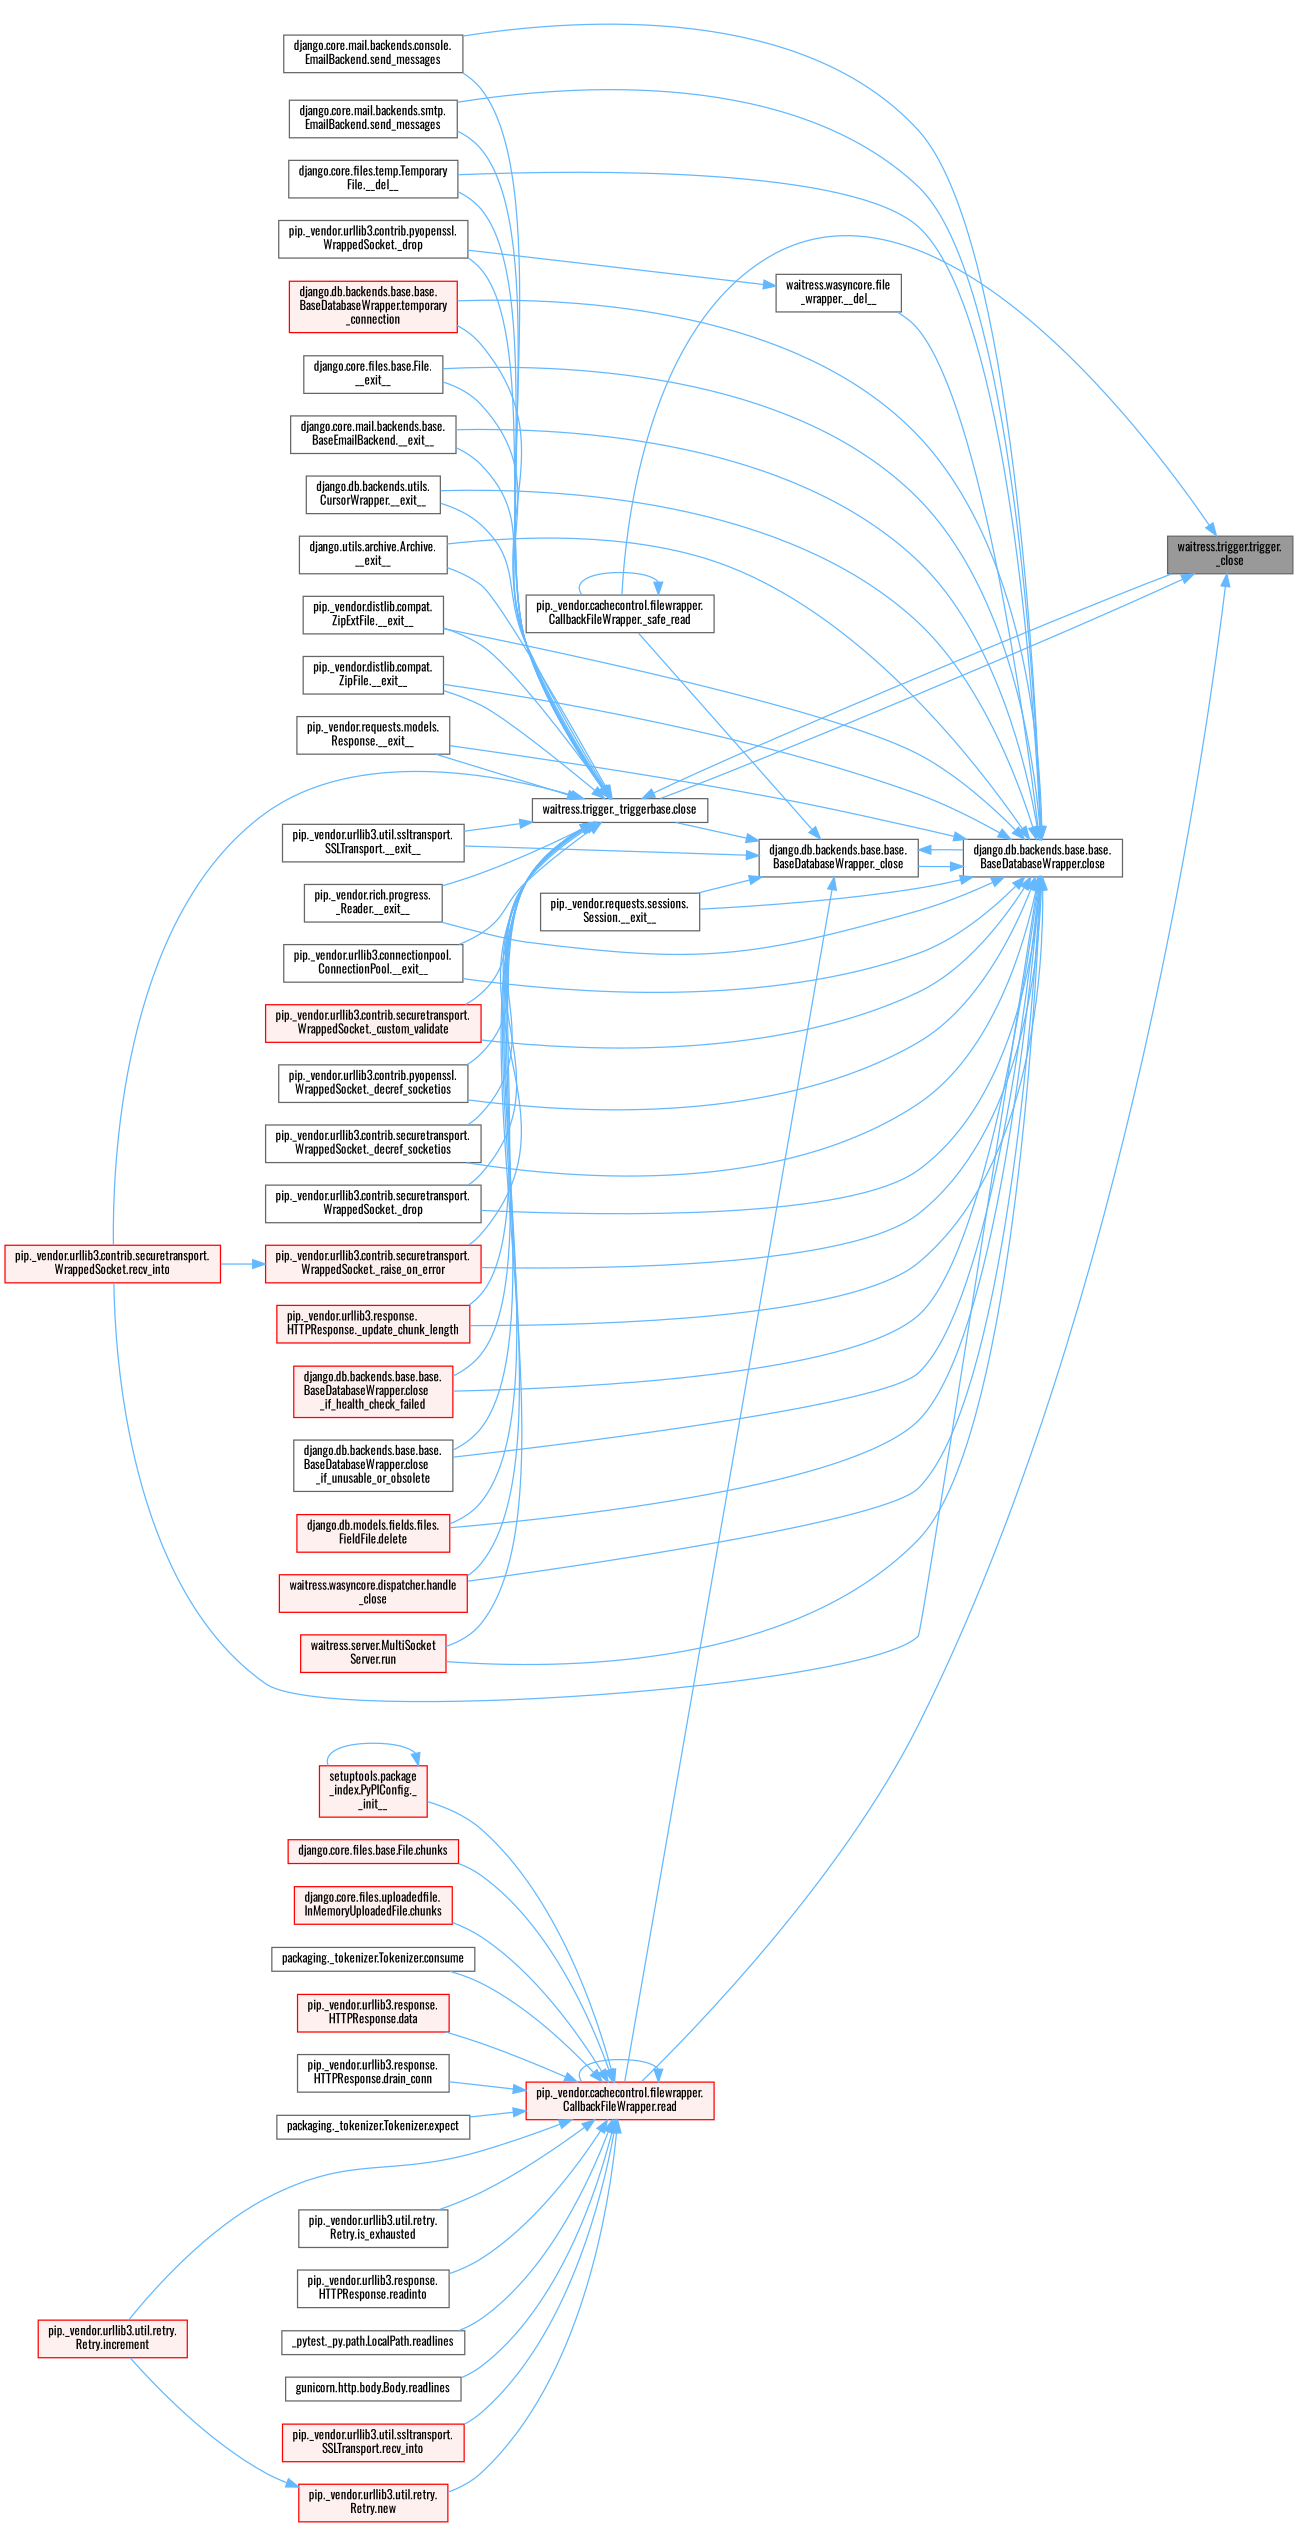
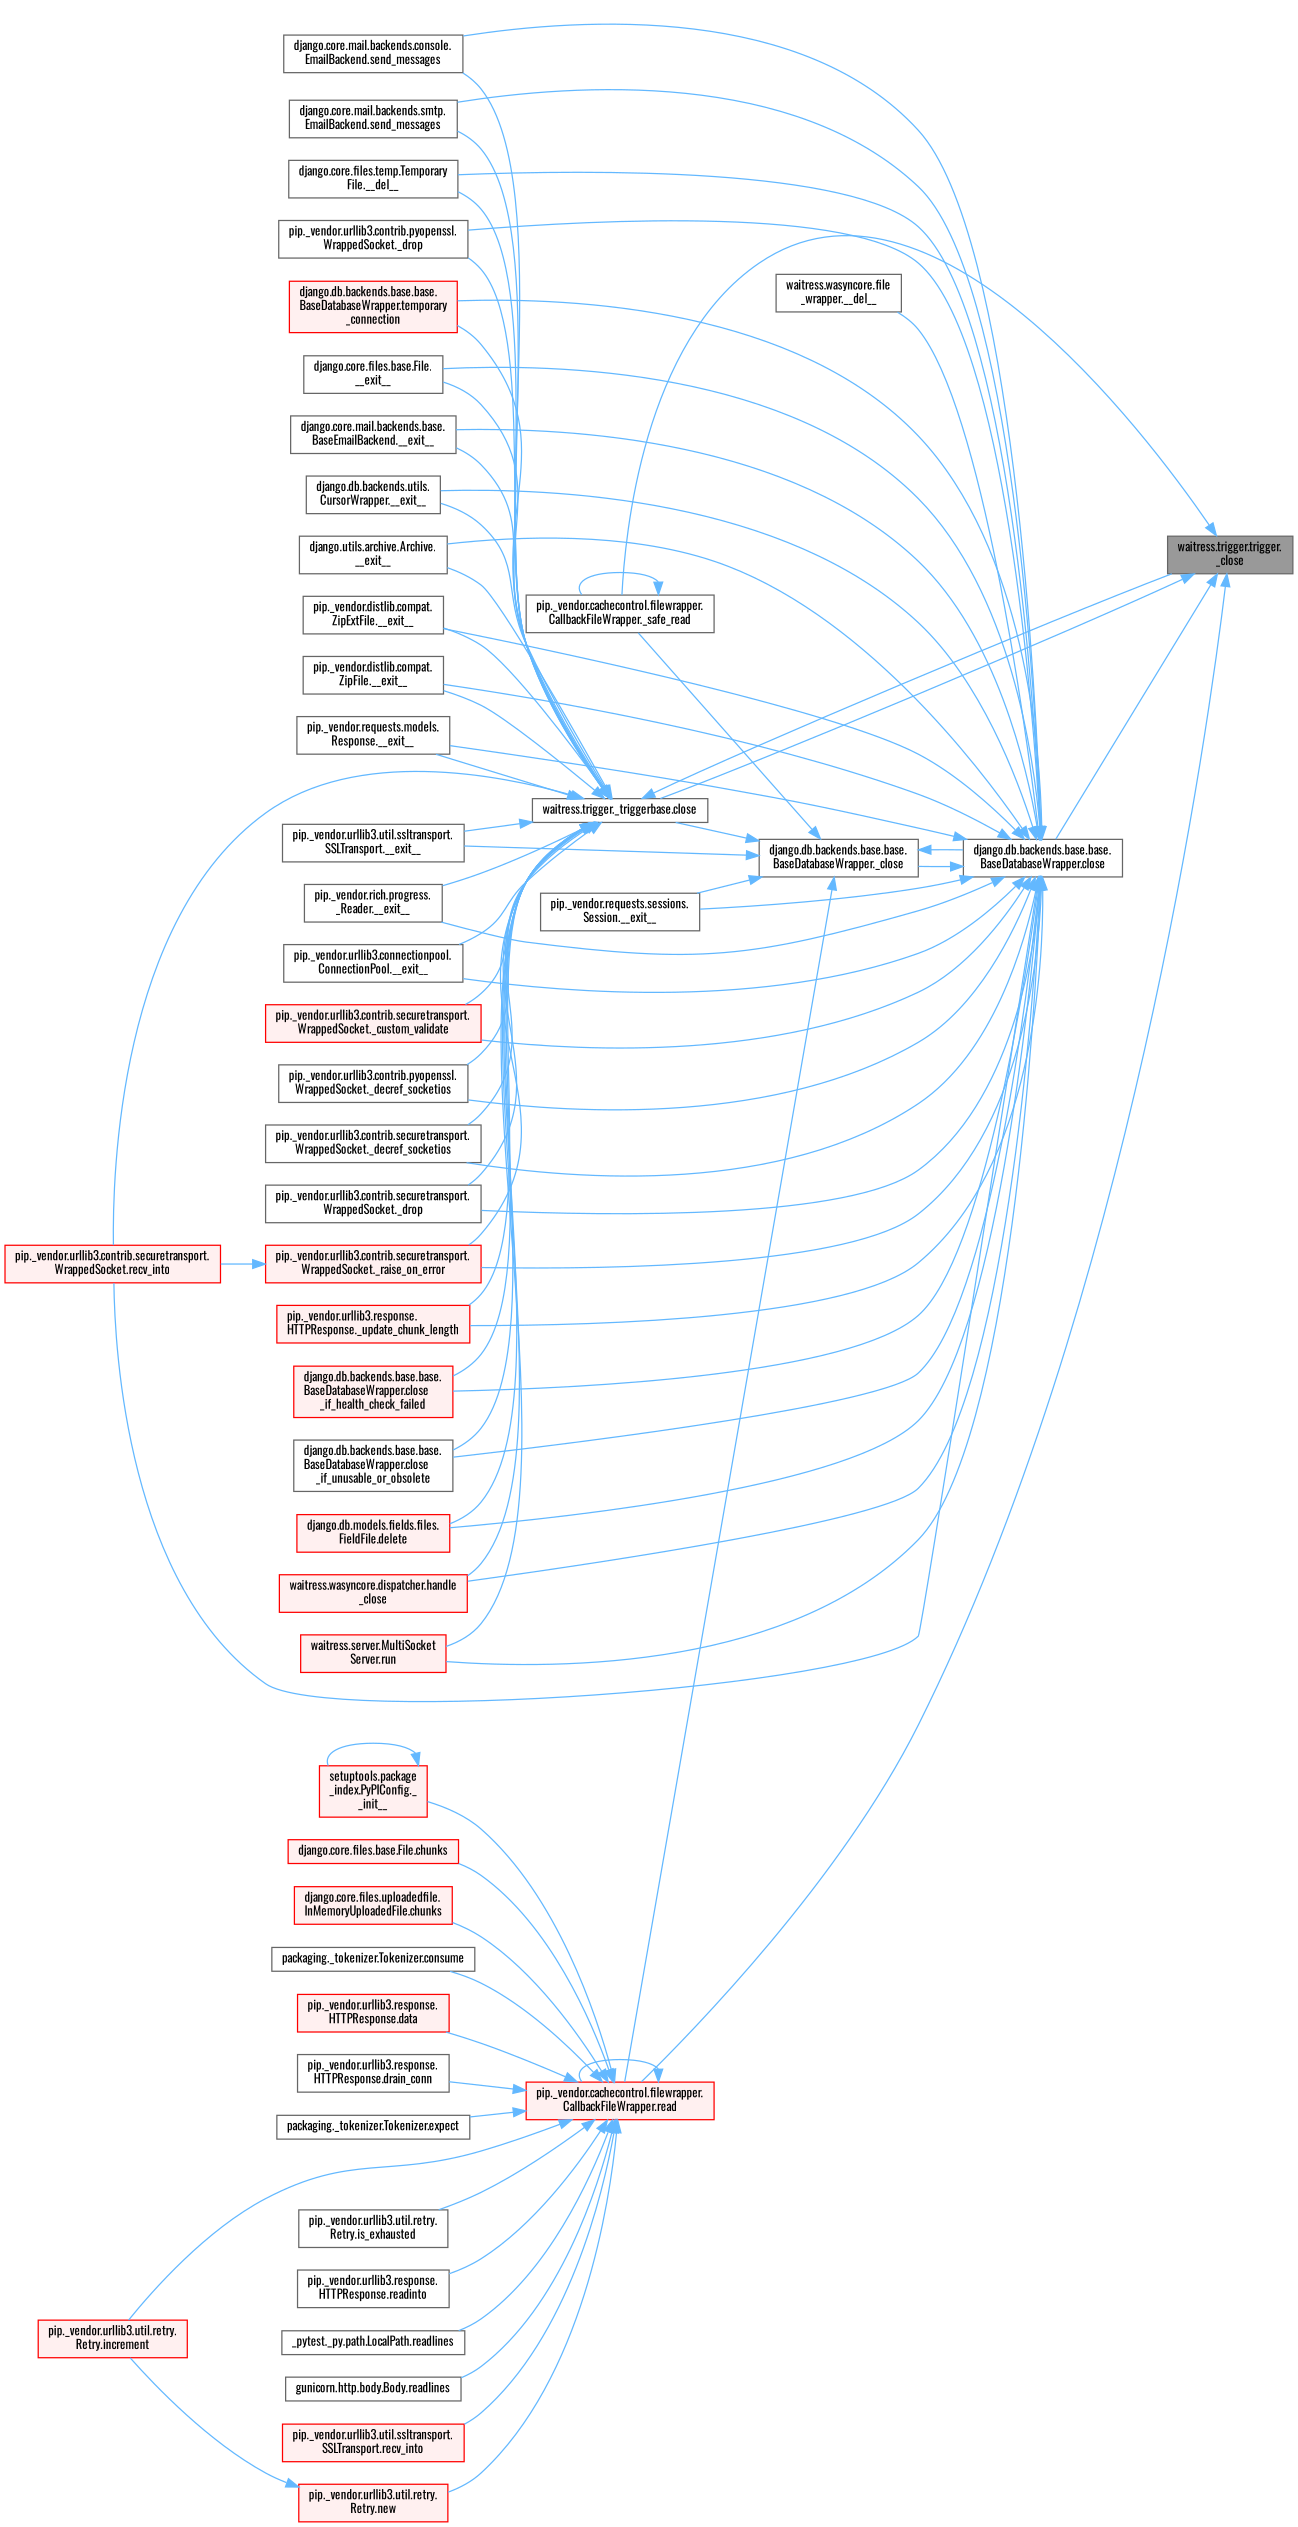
(616, 267) -> (953, 316)
none -> (1133, 712)
